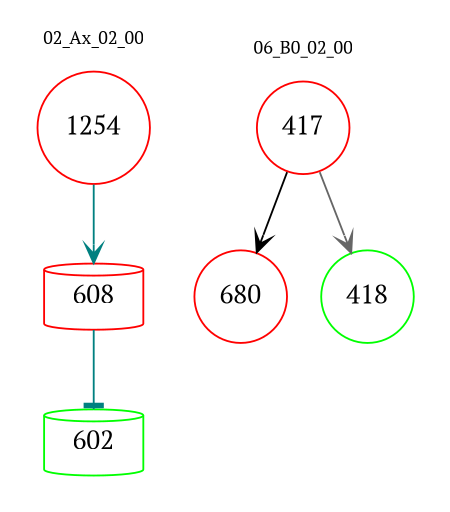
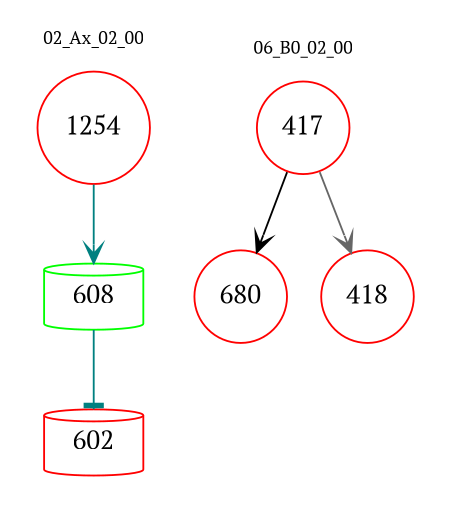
(94, 297) -> (94, 297)
(368, 297) -> (368, 297)
(94, 442) -> (94, 442)
